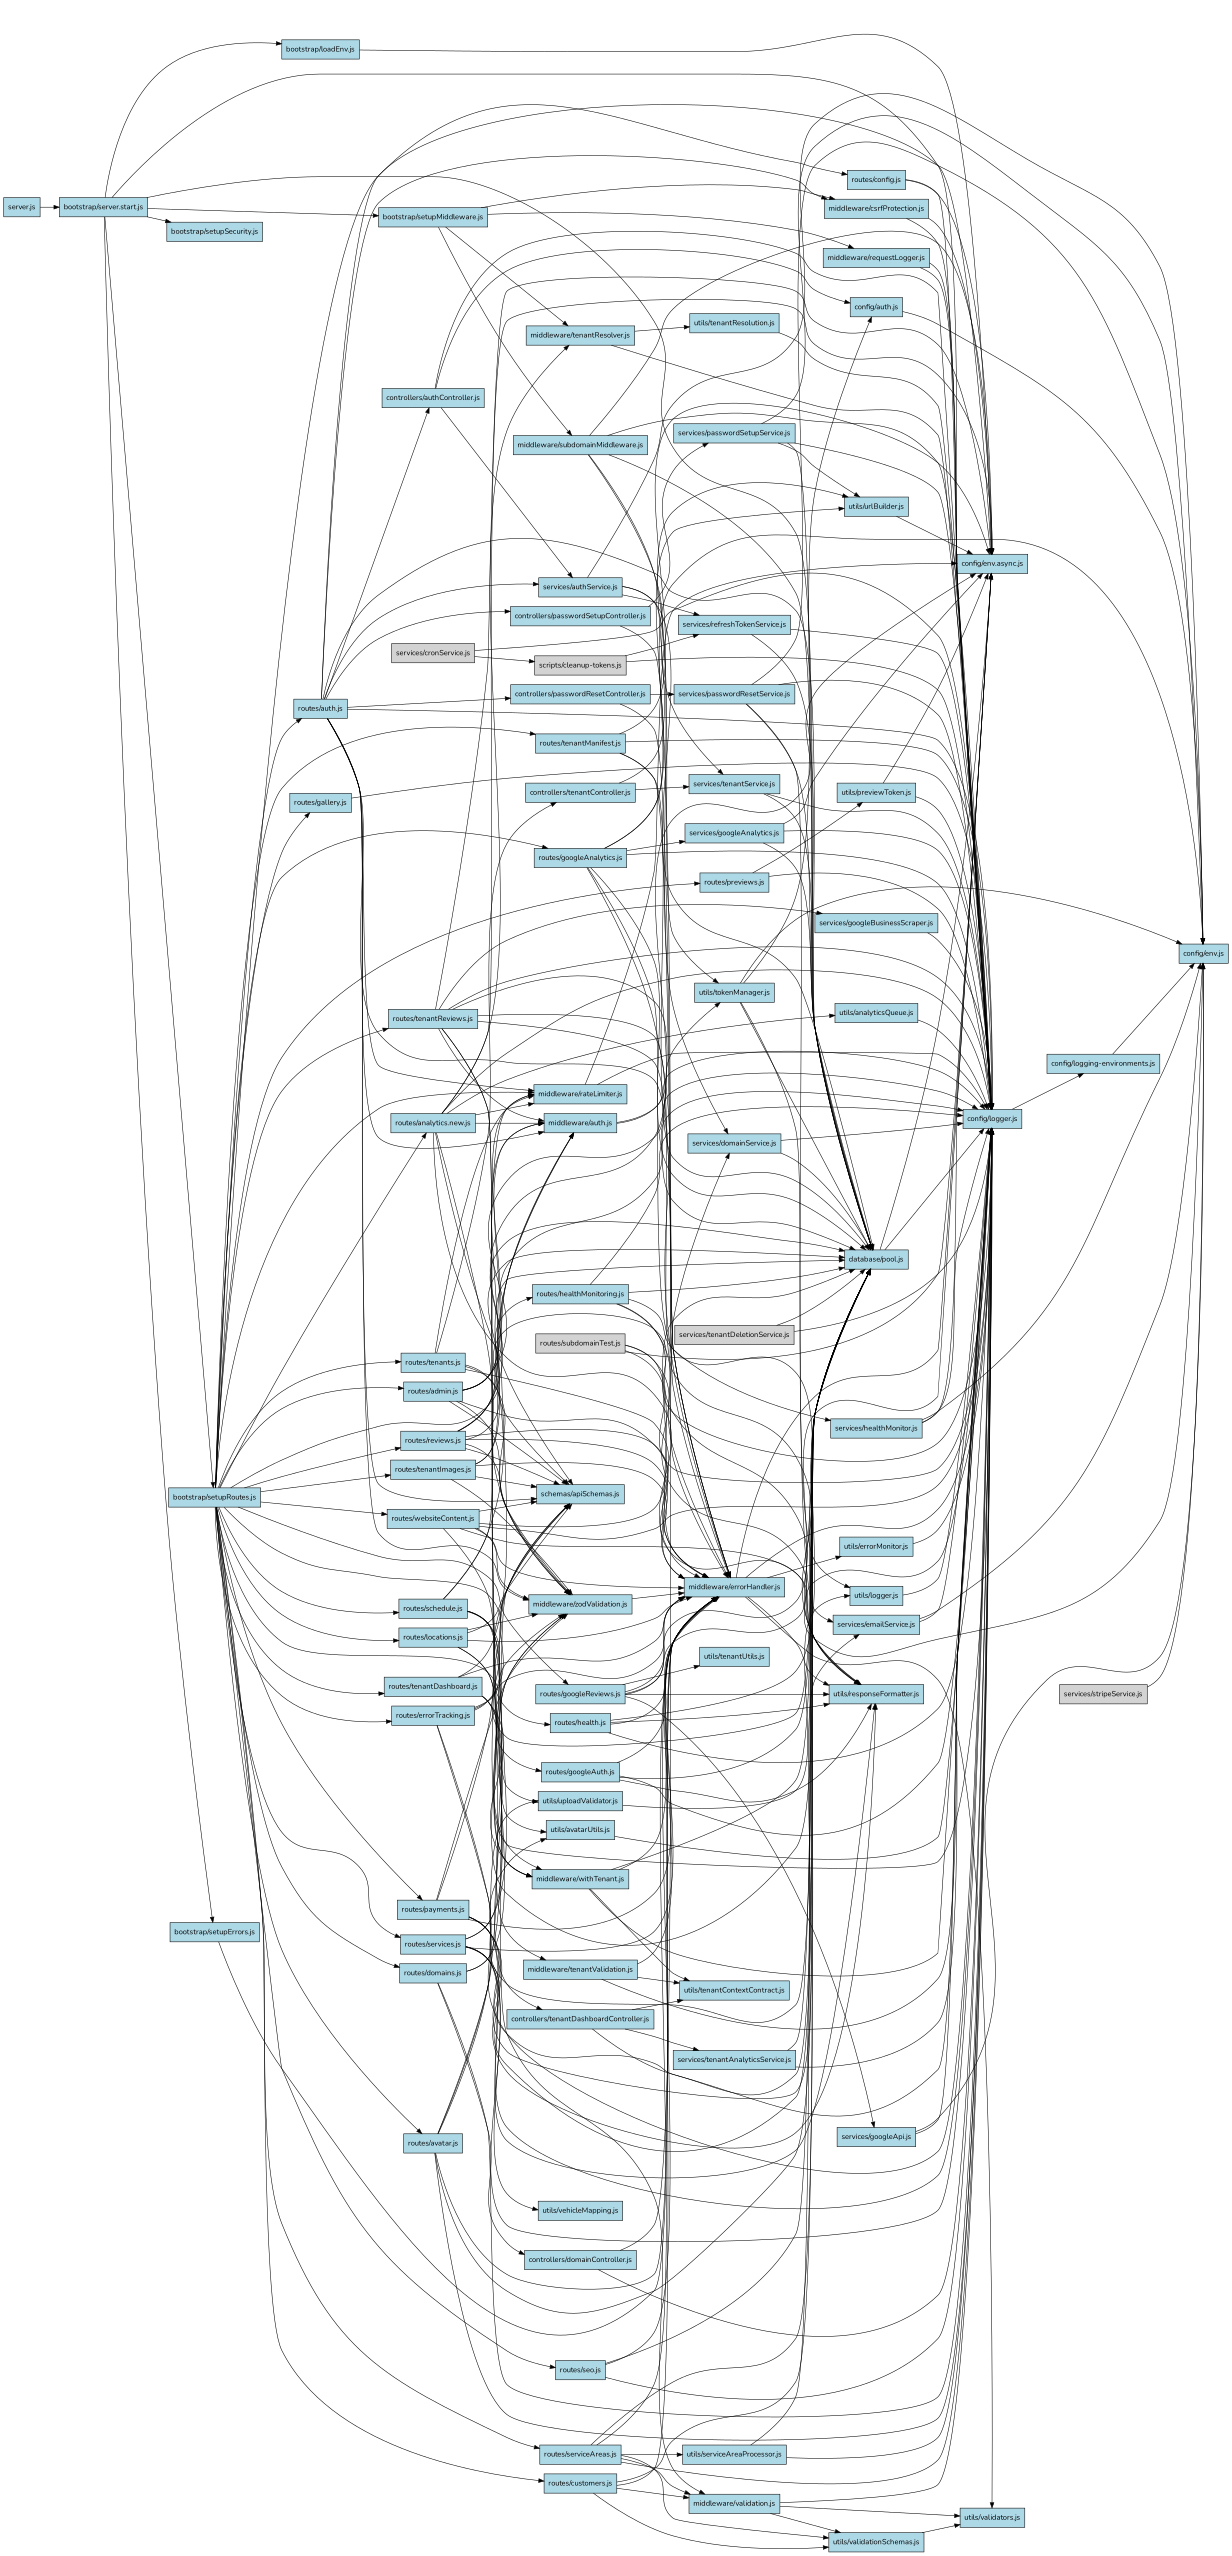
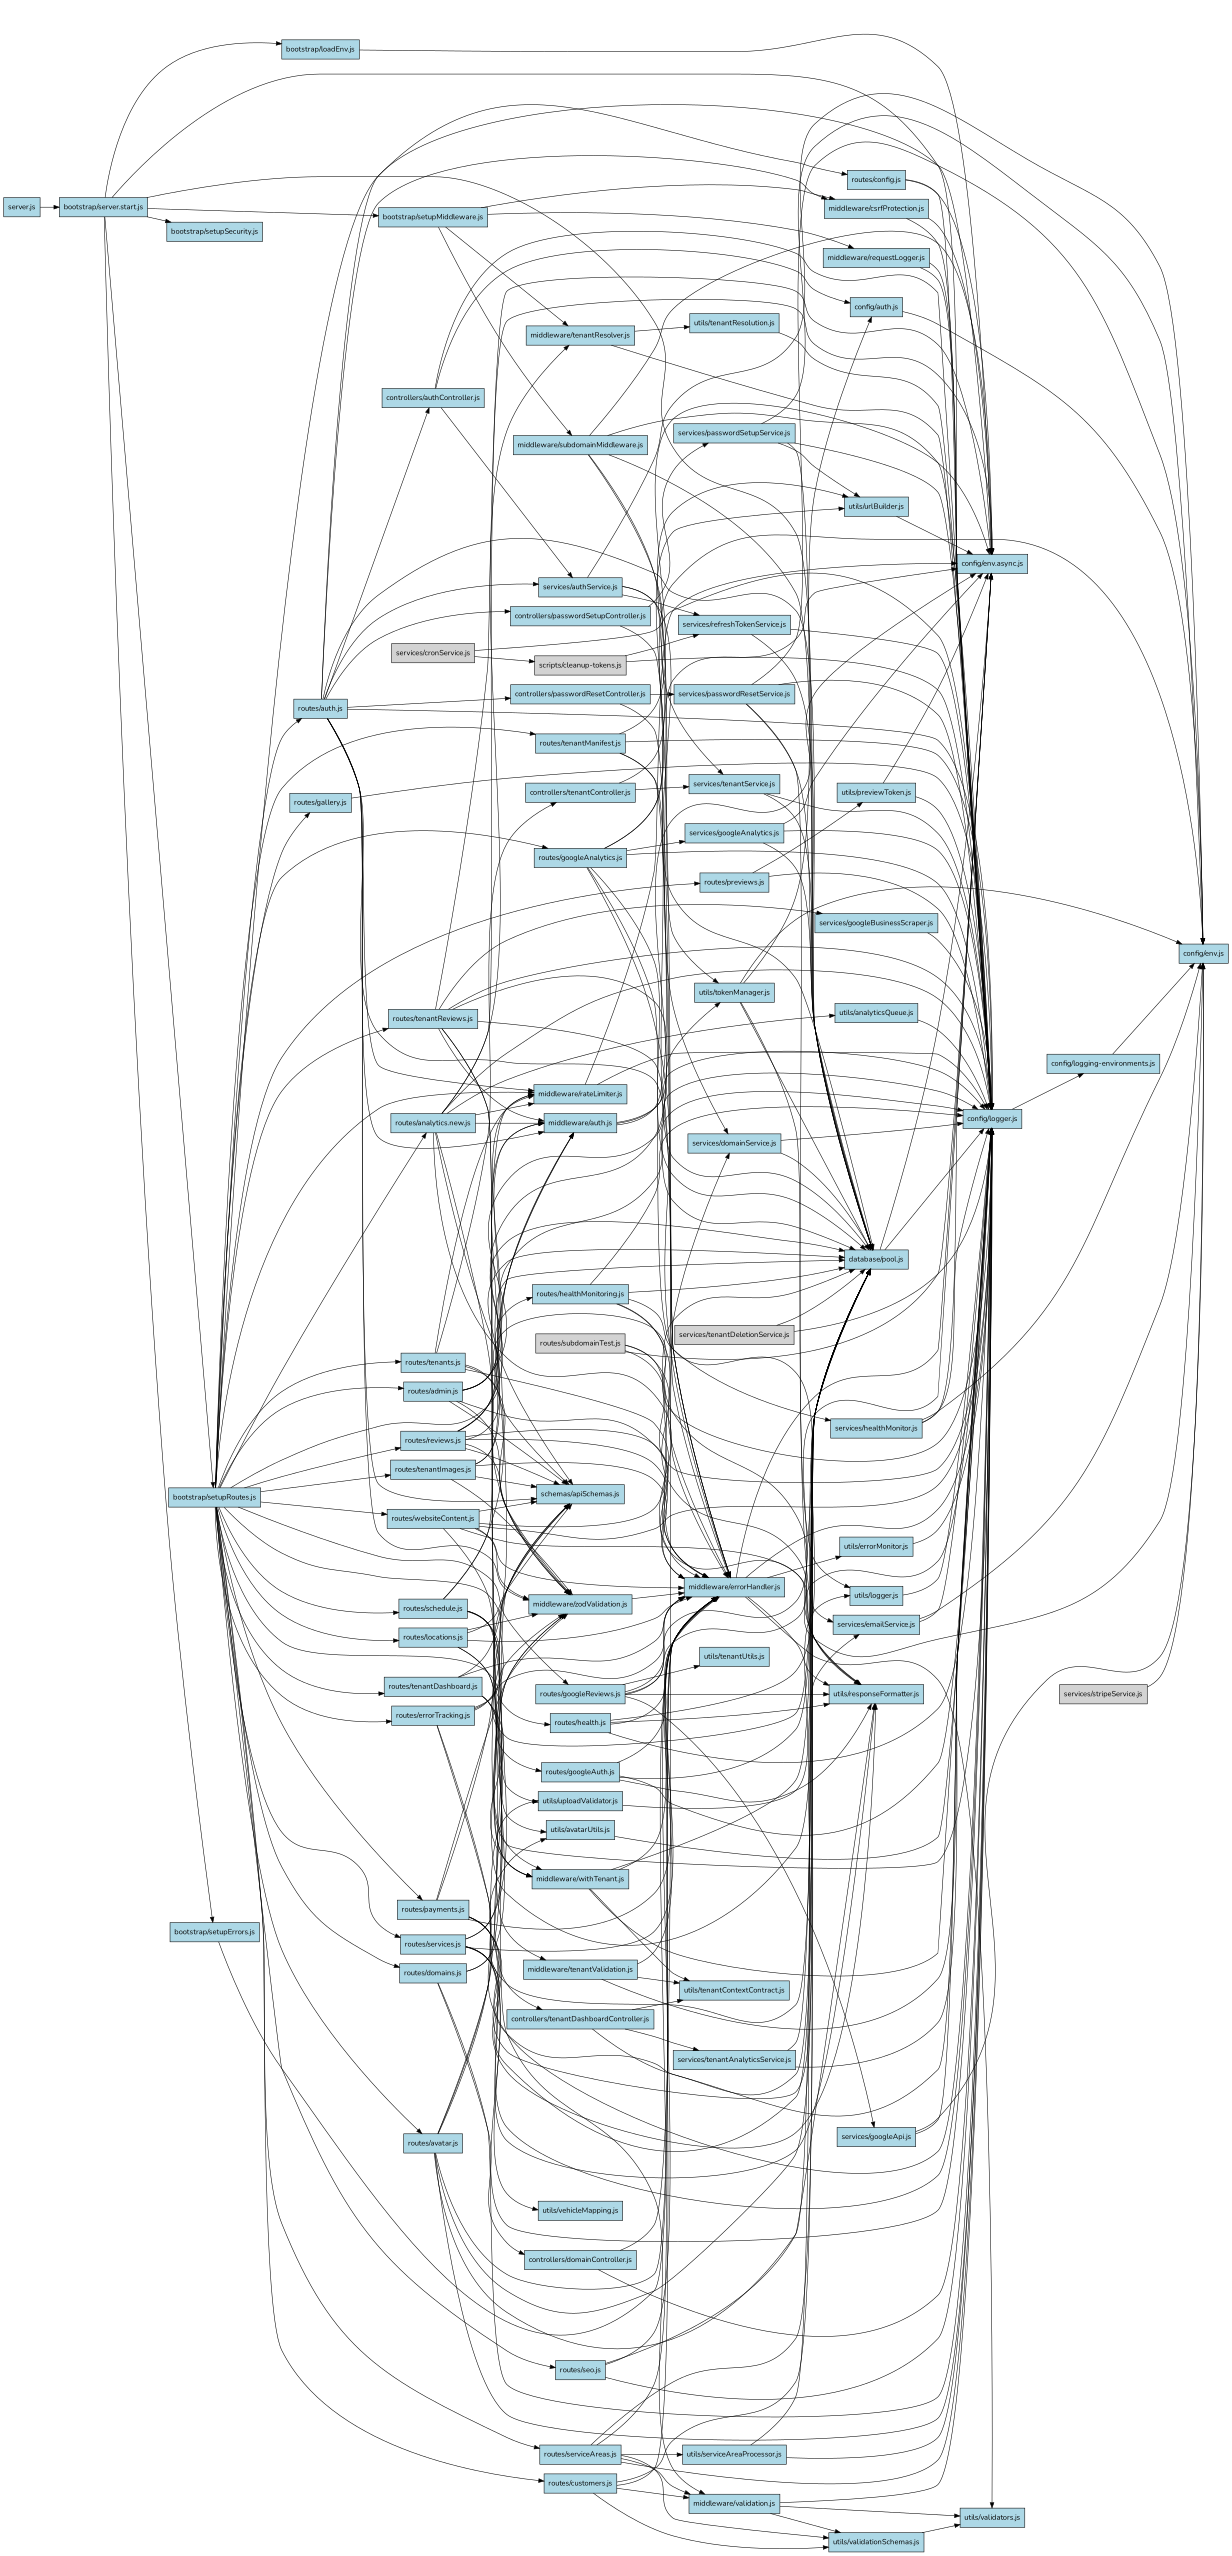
none -> (677, 676)
(695, 1397) -> (634, 2347)
